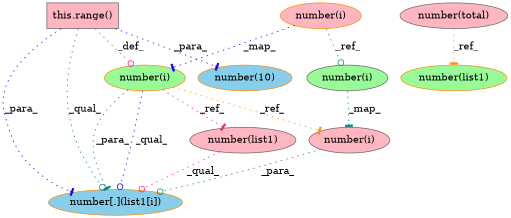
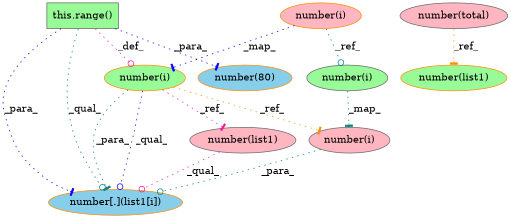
(83, 16) -> (83, 16)
(245, 78) -> (245, 78)
